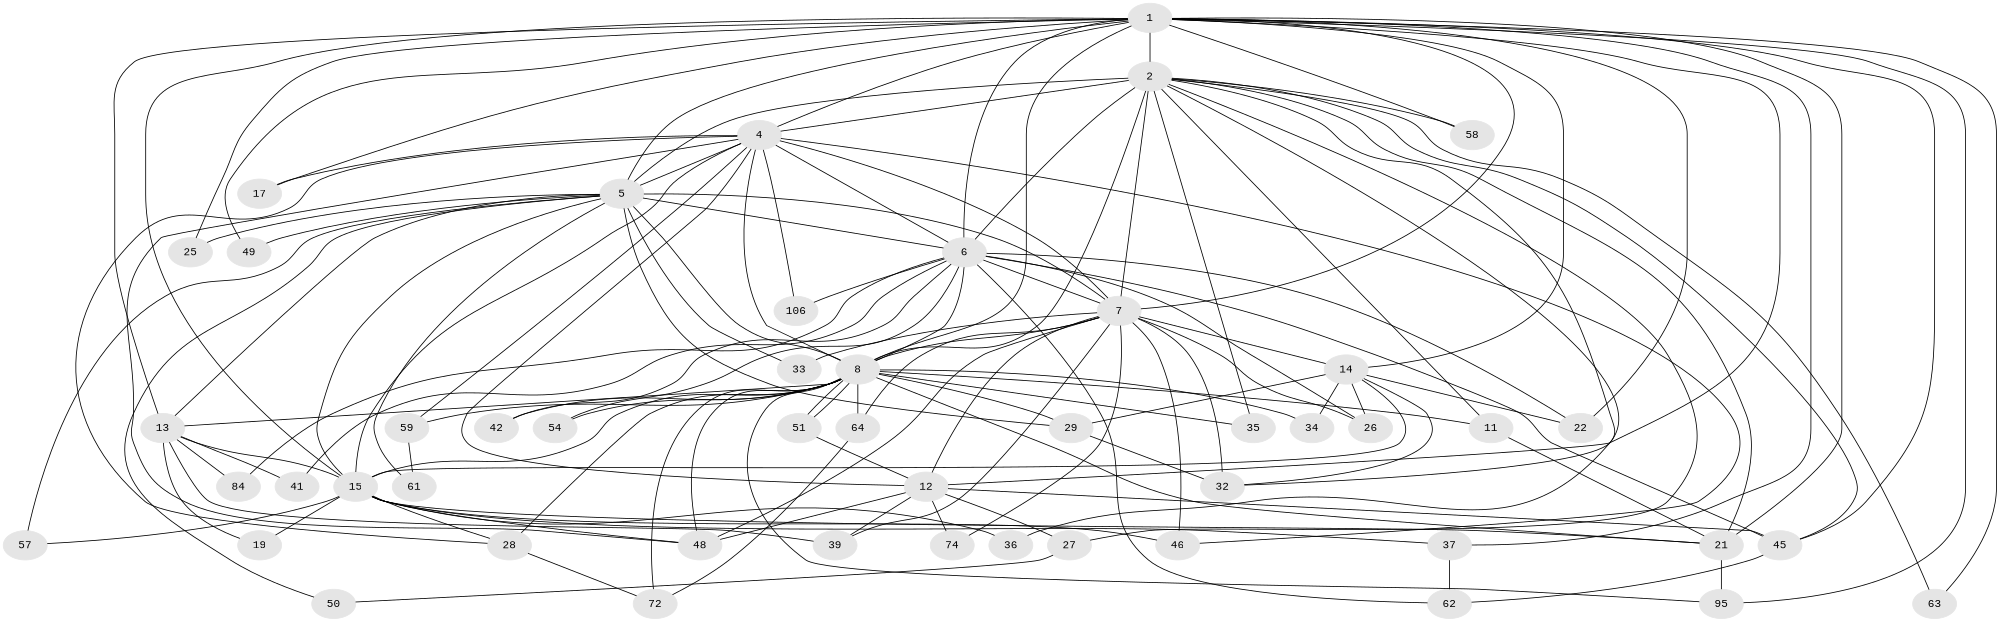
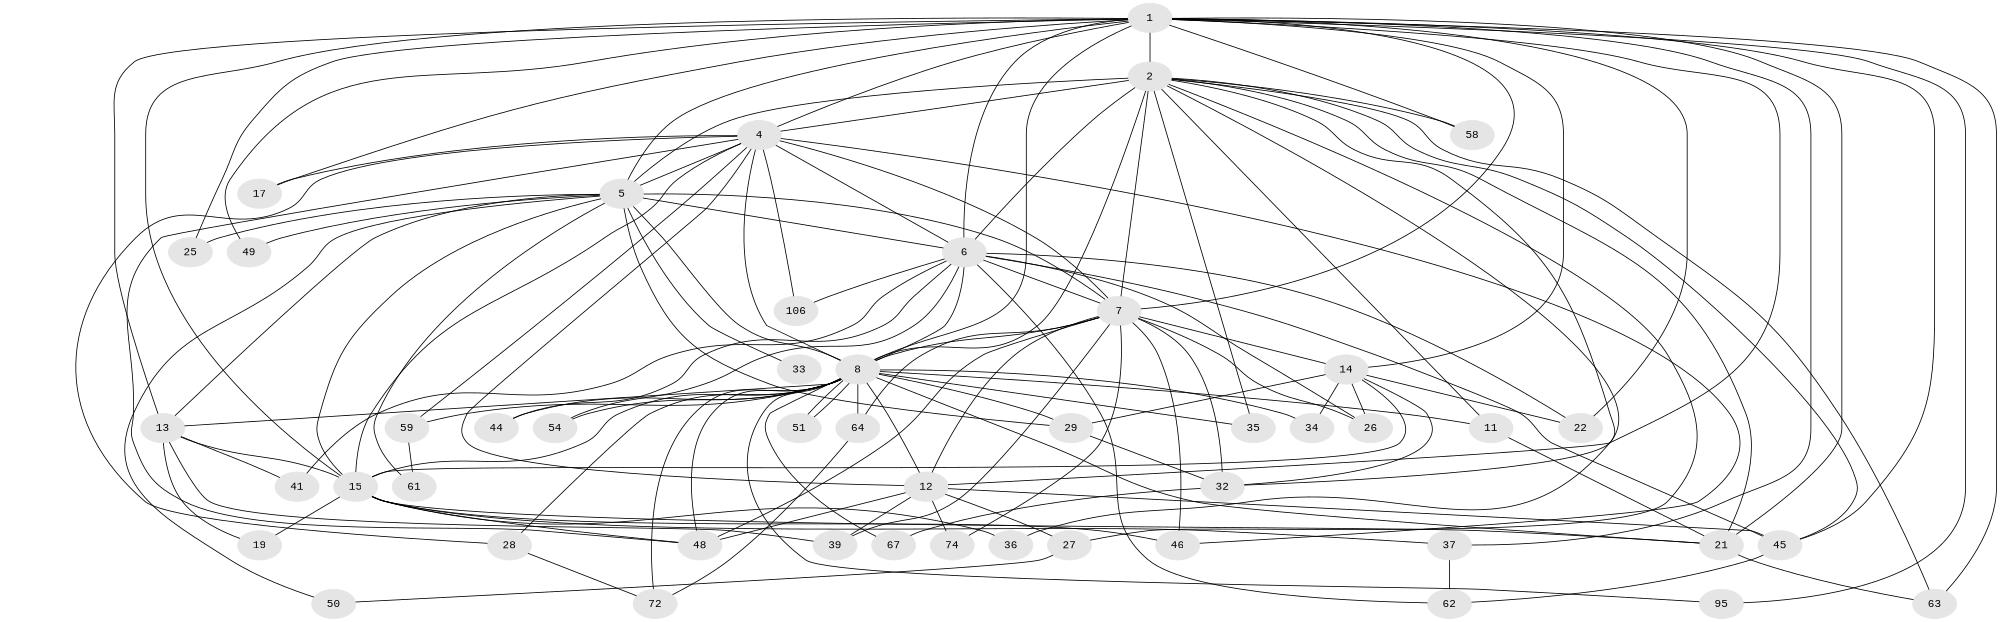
(990, 323) -> none
(496, 428) -> (496, 428)
(858, 456) -> (895, 427)
(238, 487) -> none
(431, 519) -> none
(25, 545) -> none
none -> (894, 545)
(1721, 575) -> (1825, 581)
